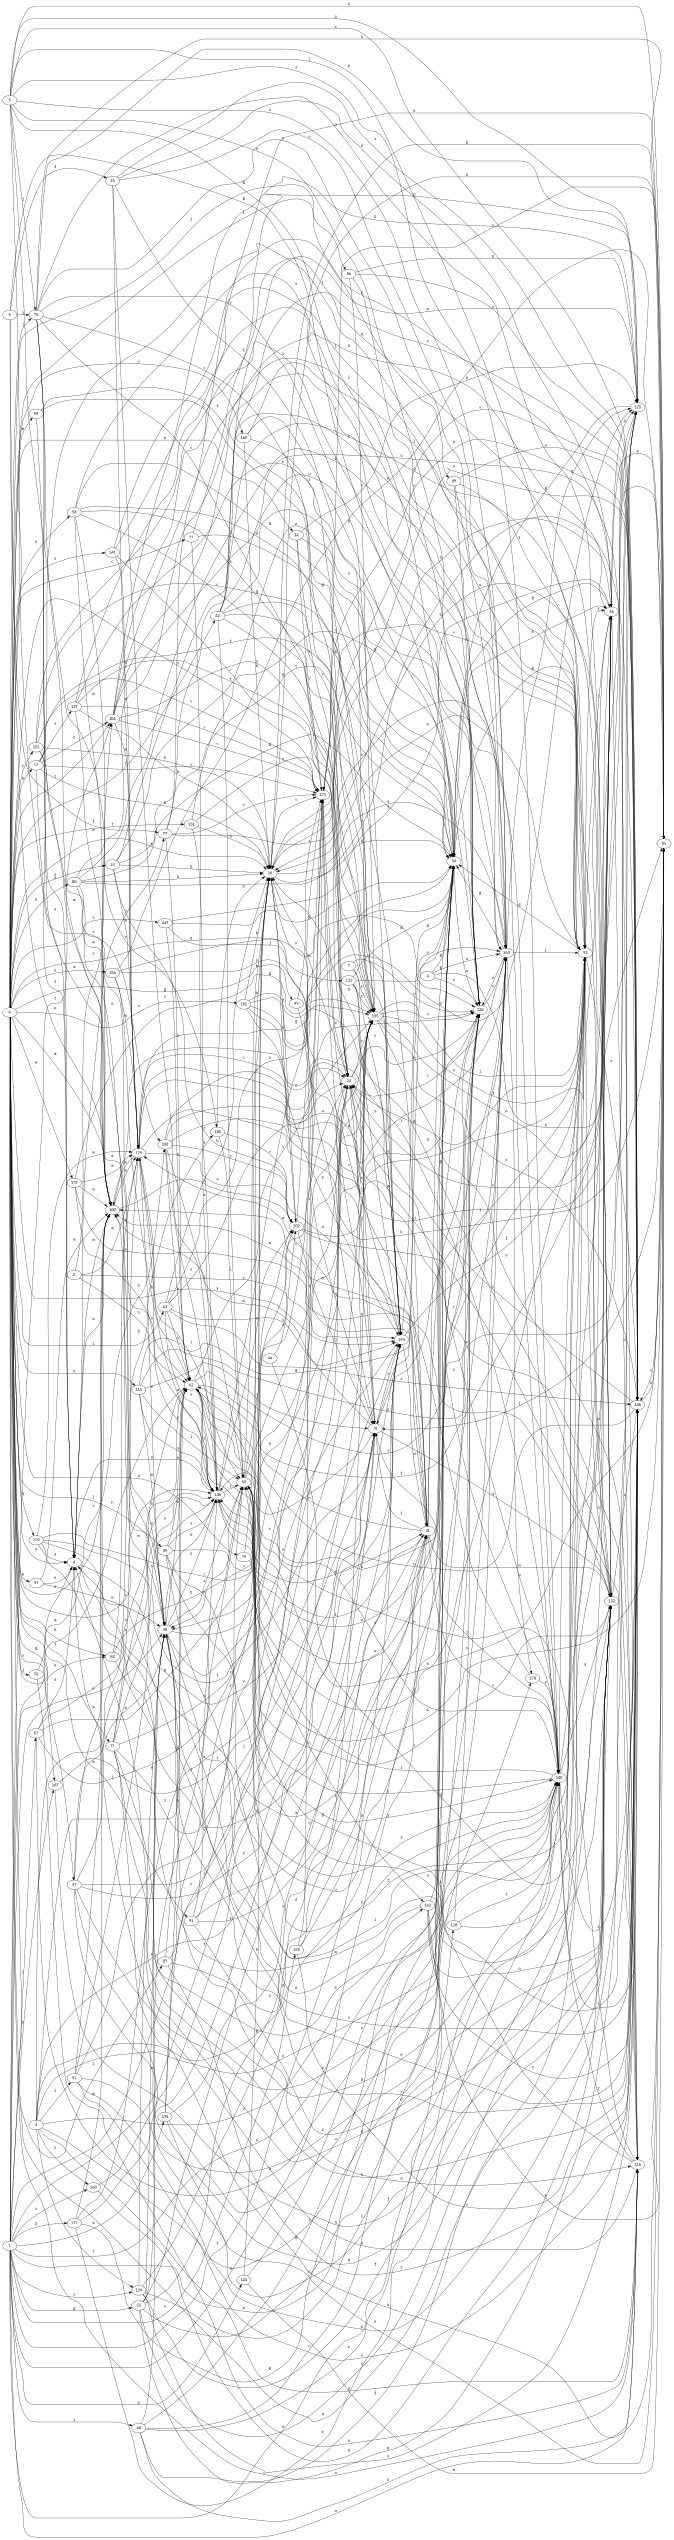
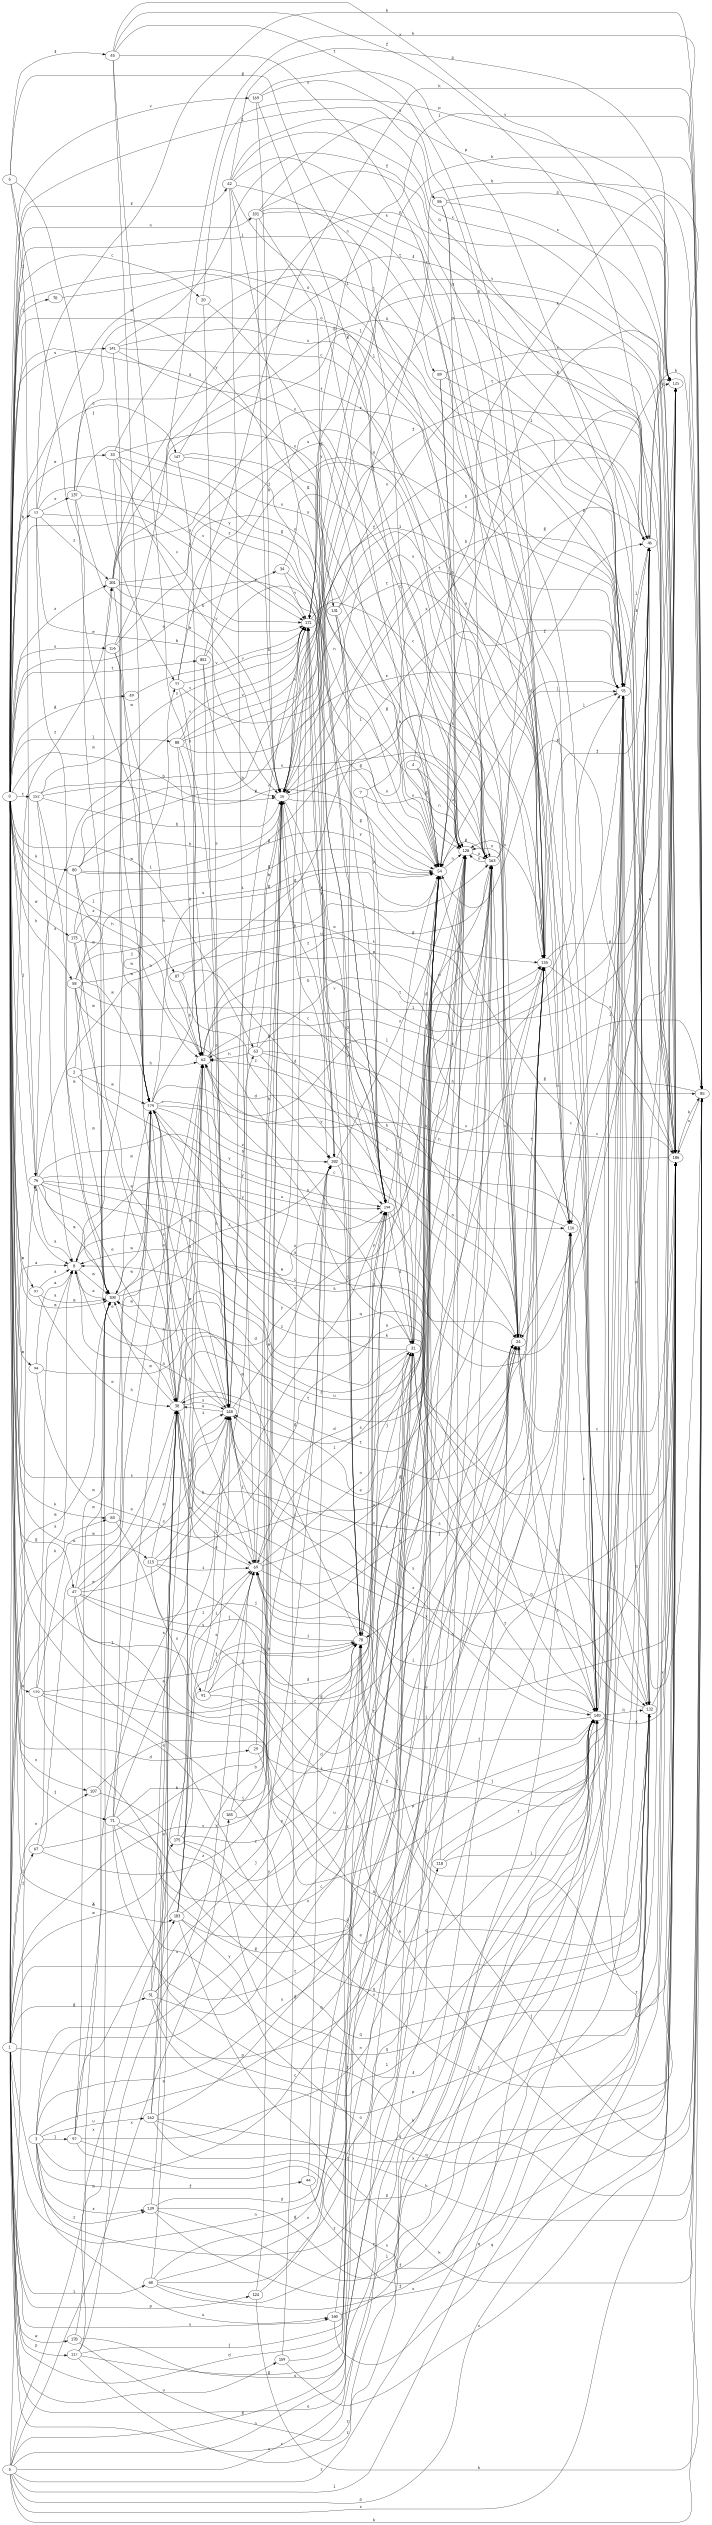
none -> (690, 64)
(444, 389) -> none
(191, 537) -> (203, 300)
(18, 746) -> (111, 728)
(191, 824) -> (203, 660)
none -> (602, 826)
(165, 923) -> (177, 457)
(310, 1023) -> (321, 904)
(324, 1097) -> none
(315, 1218) -> none
(414, 1219) -> (440, 2253)
(430, 1241) -> (643, 2115)
none -> (399, 1292)
(514, 1315) -> (437, 1755)
(190, 1401) -> (240, 1206)
(504, 1503) -> none
(356, 1511) -> none
(477, 1522) -> (616, 1464)
(123, 1614) -> (156, 2189)
(48, 1618) -> (13, 1634)
(269, 1657) -> (174, 1590)
(423, 1971) -> (370, 512)
